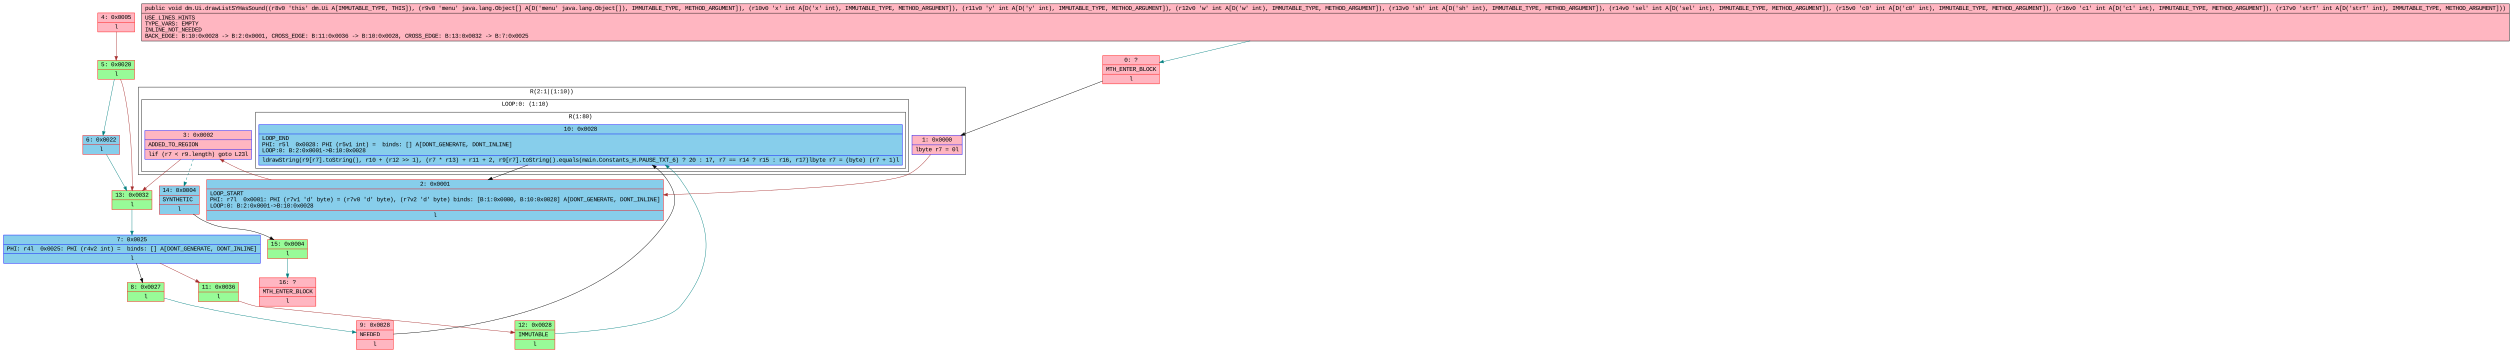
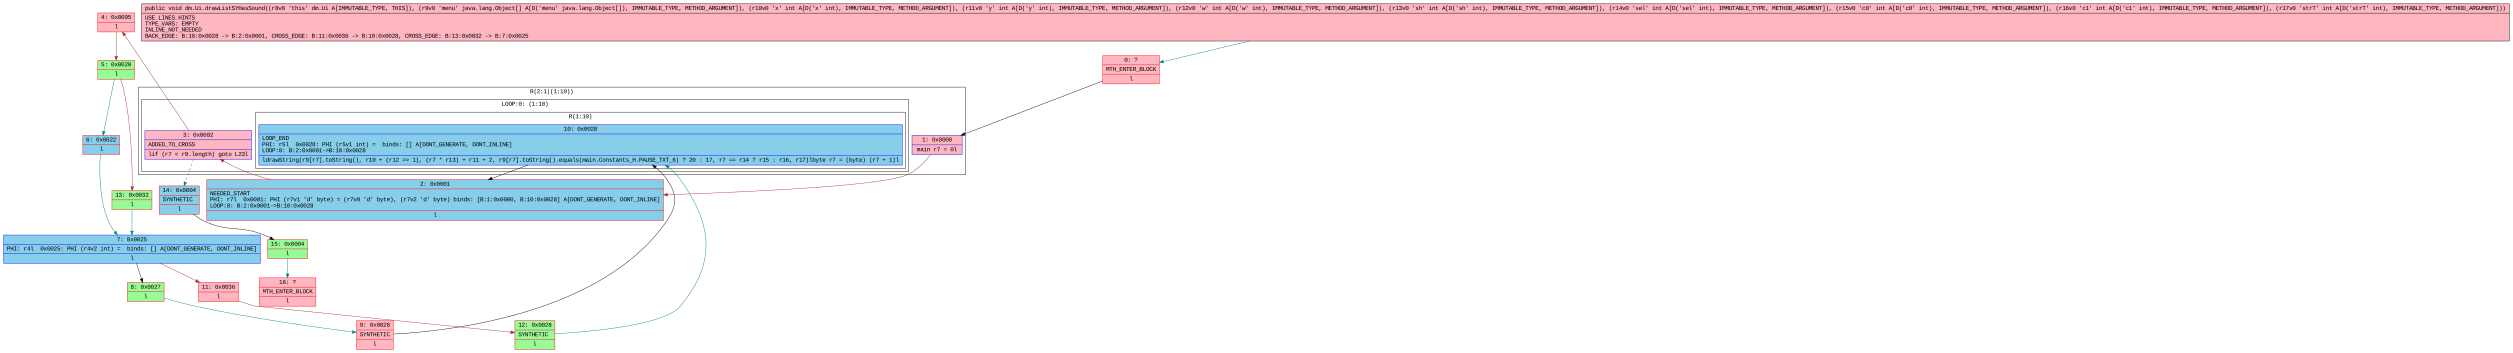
(581, 117) -> (581, 117)
(173, 144) -> (172, 144)
(937, 150) -> (937, 150)
(116, 171) -> (101, 194)
(158, 178) -> (157, 83)
(227, 194) -> (230, 194)
(218, 292) -> (218, 292)
(370, 335) -> (375, 335)
(533, 335) -> (533, 335)
